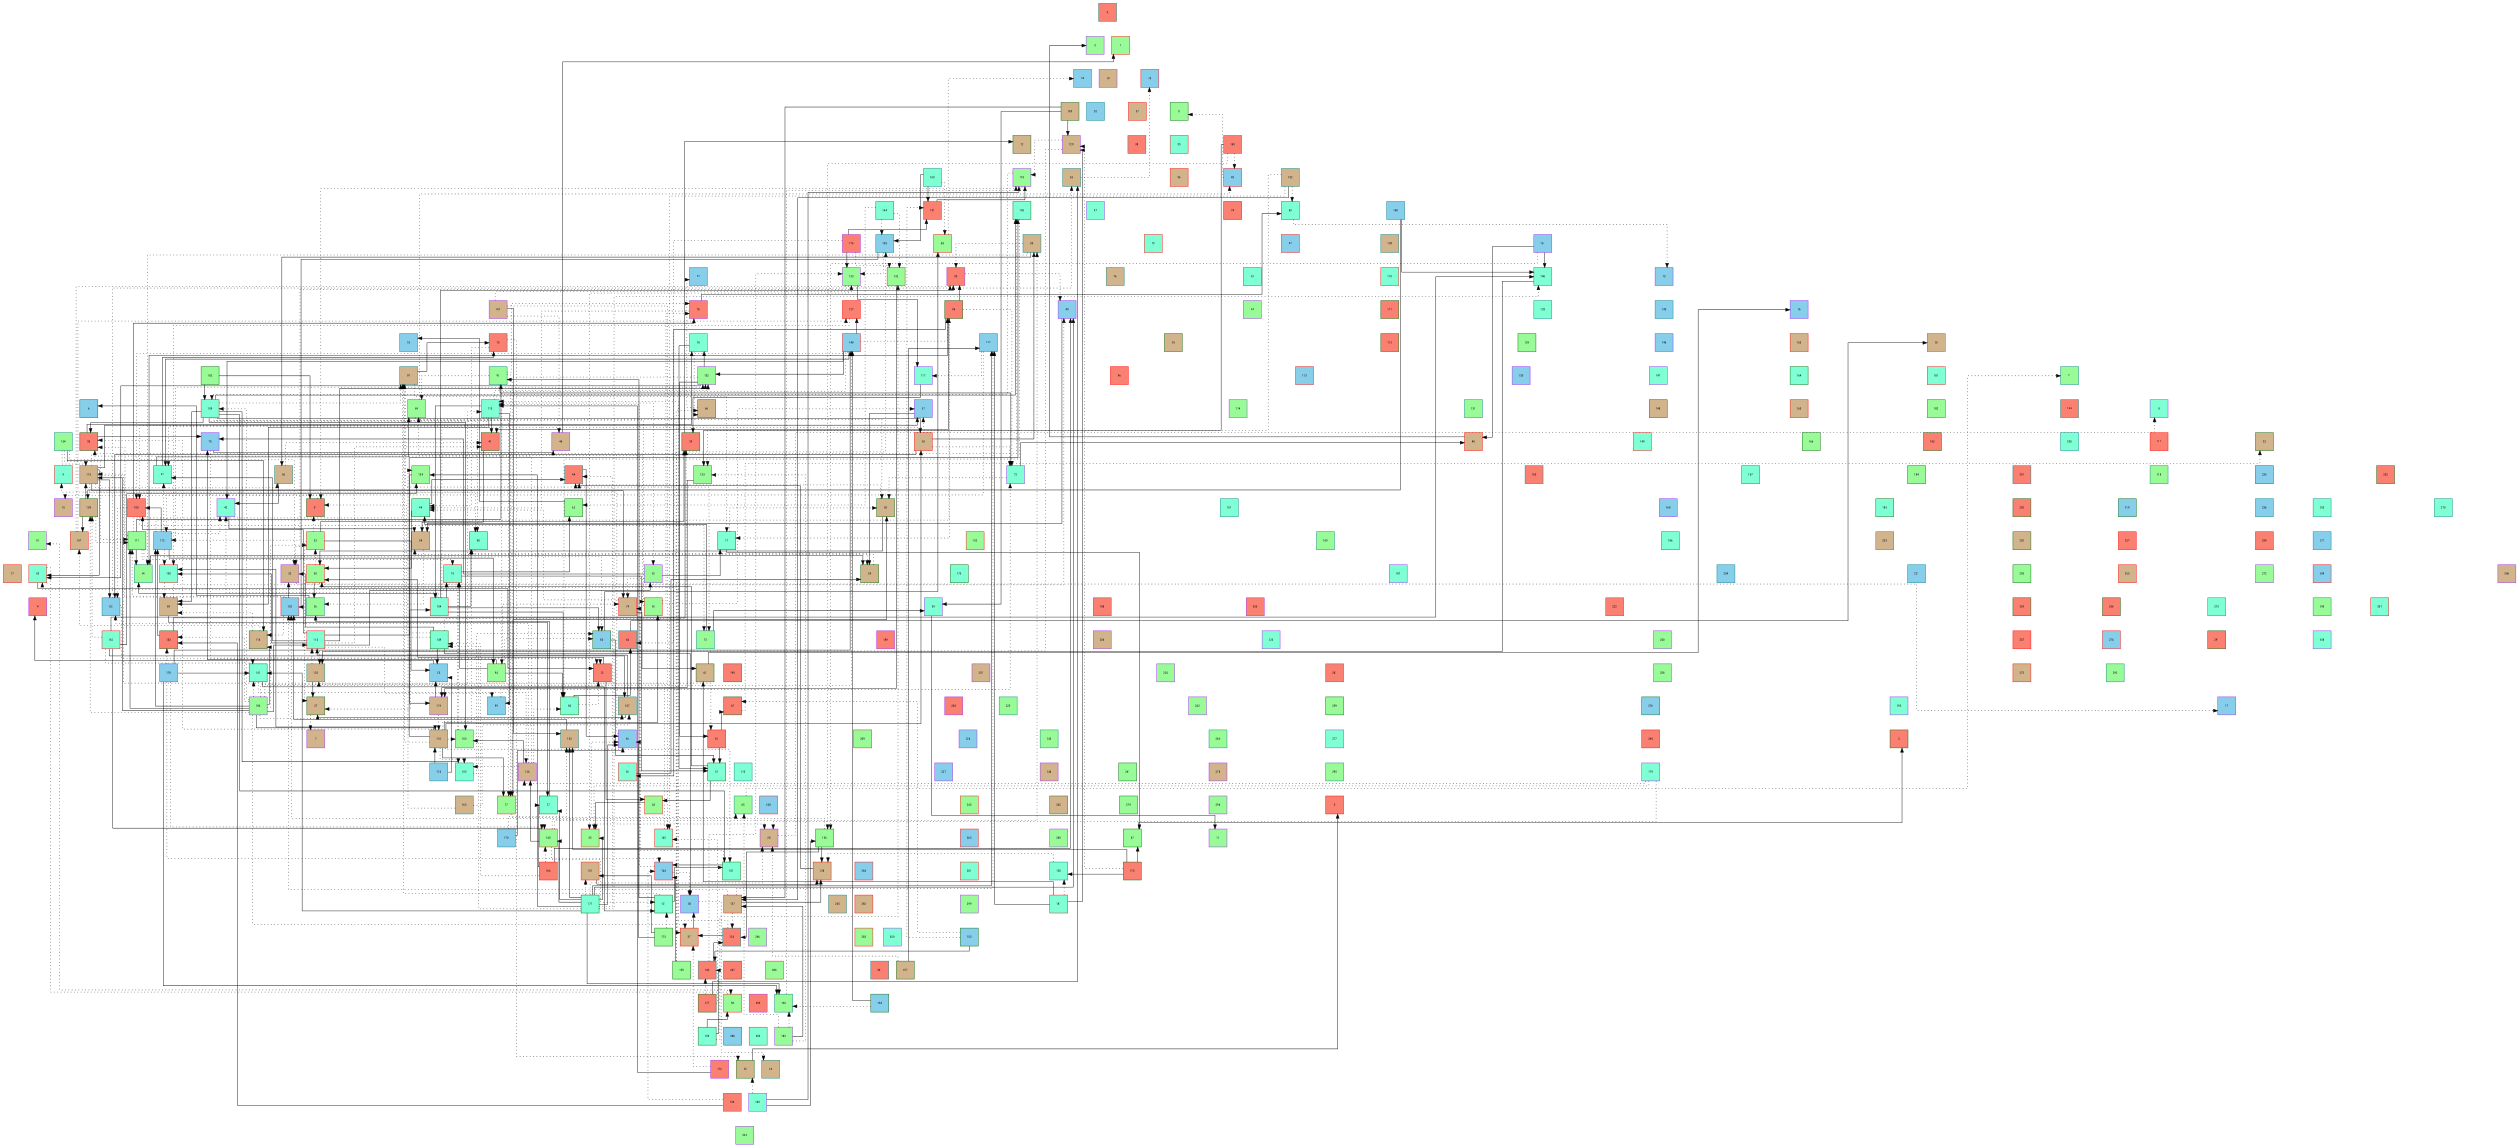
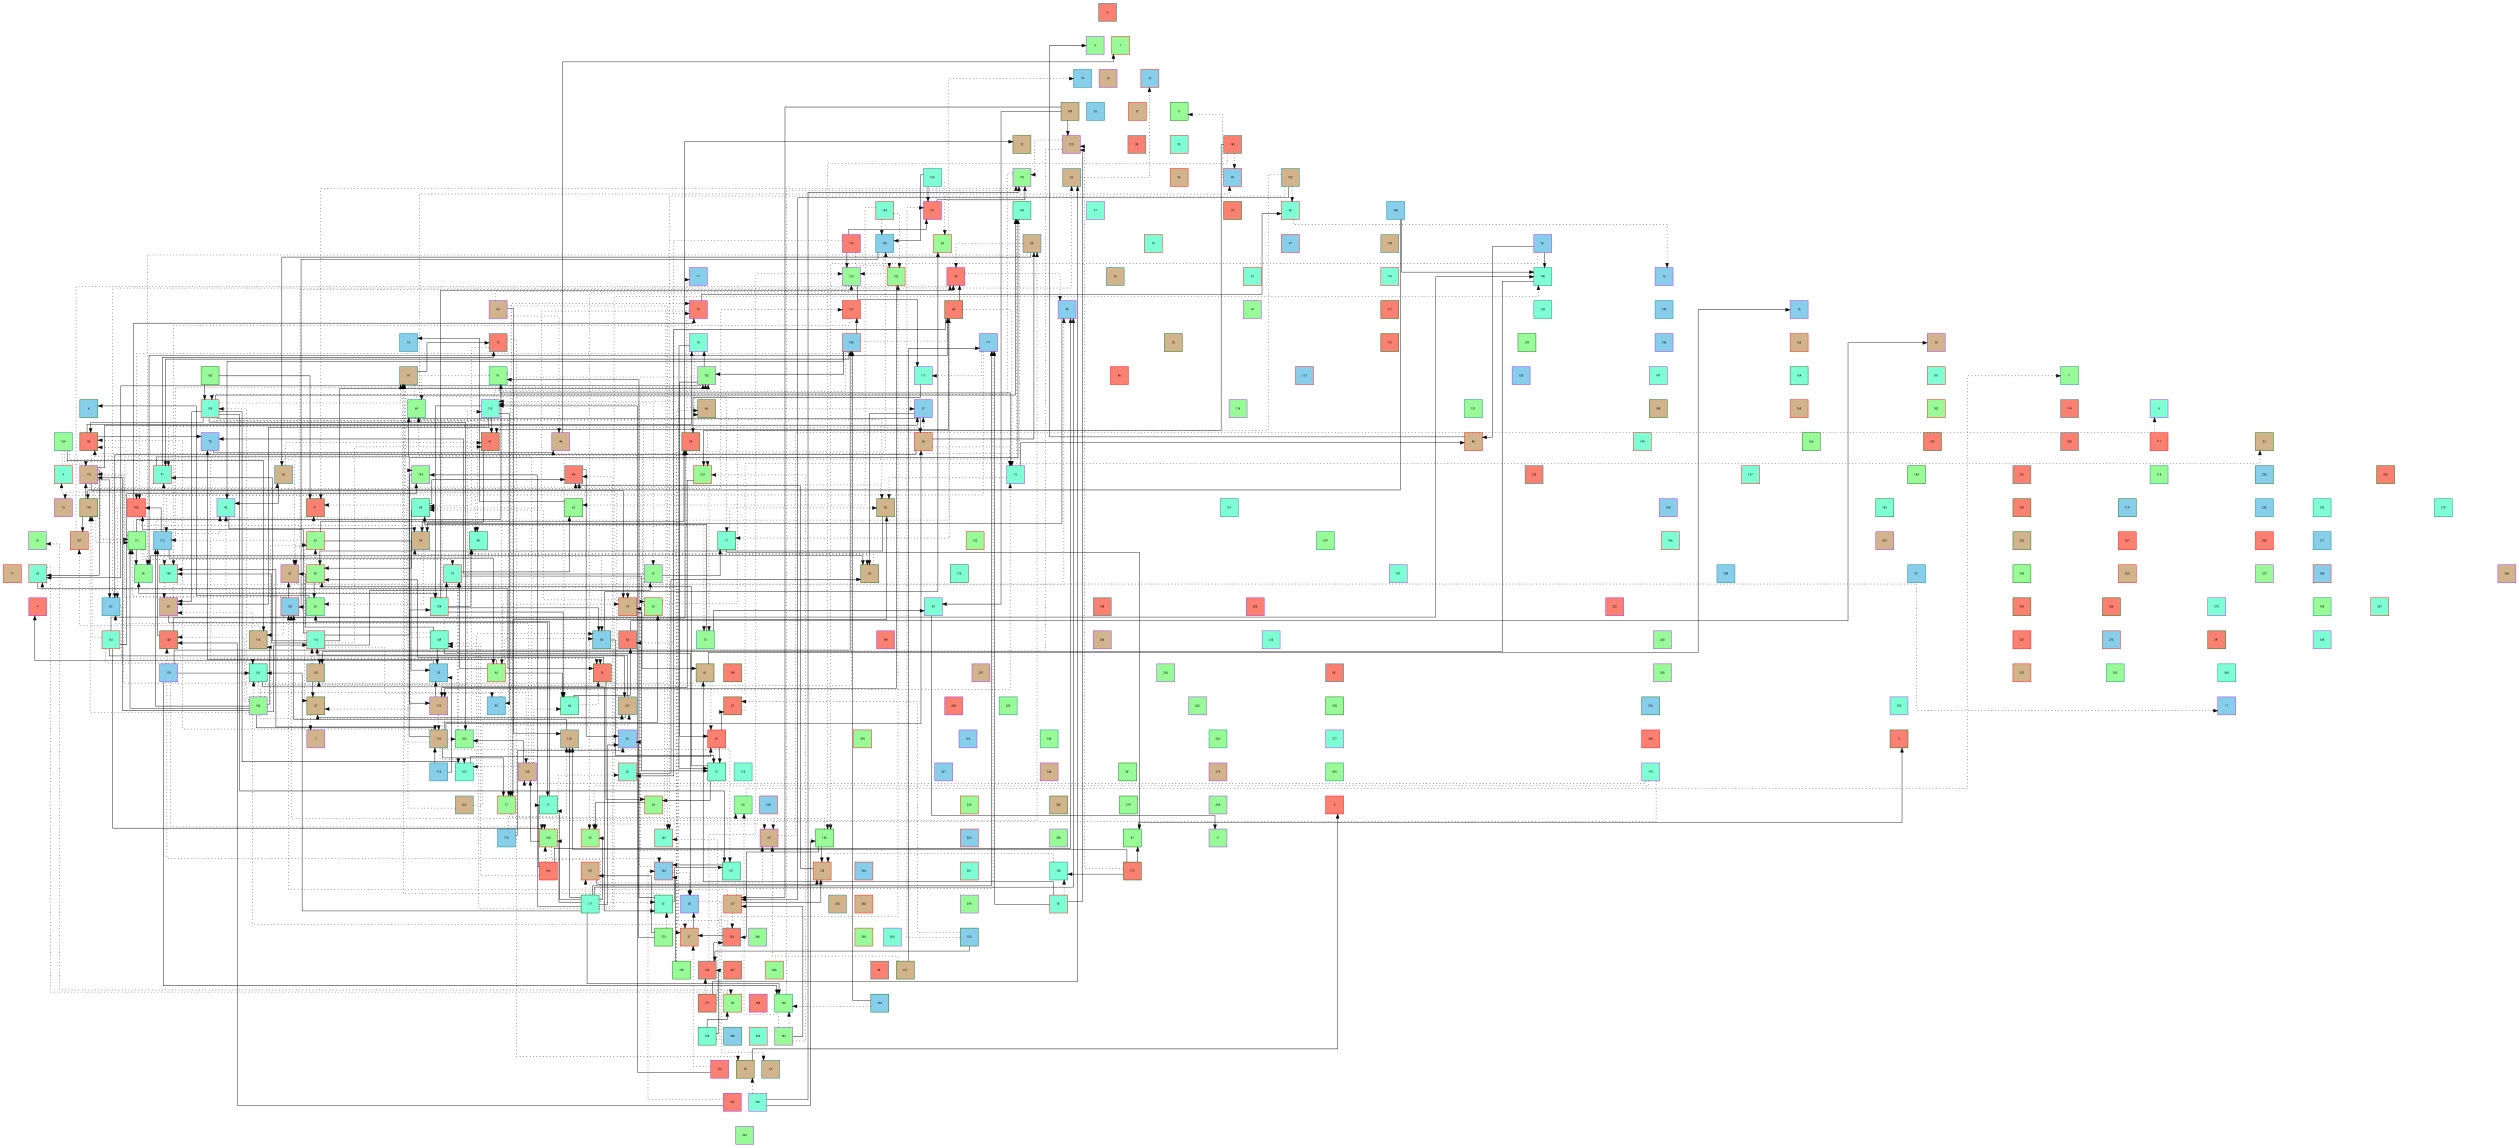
(357, 321) -> (721, 449)
(2070, 442) -> (2070, 442)
none -> (2227, 673)
none -> (583, 757)
(591, 794) -> (559, 775)
